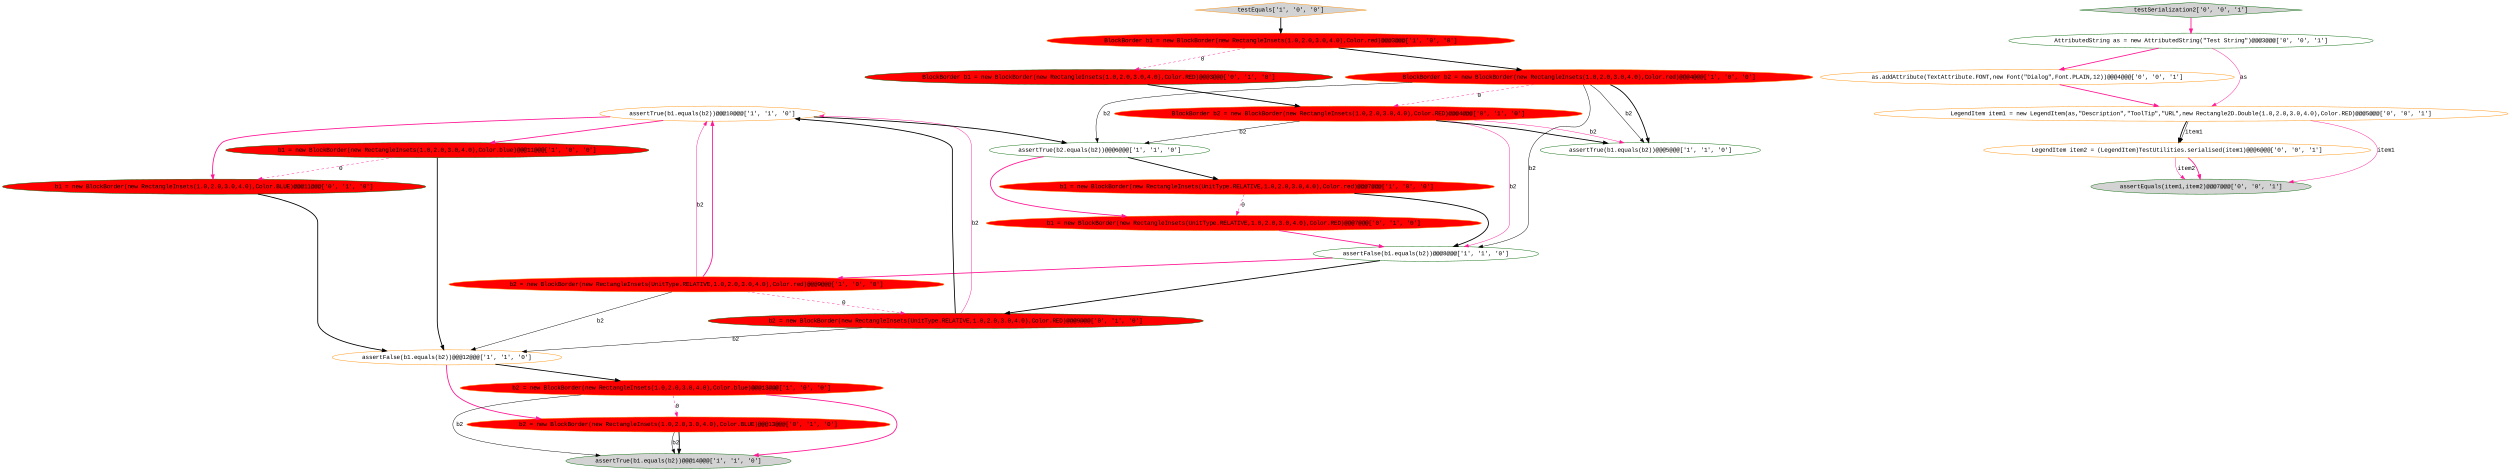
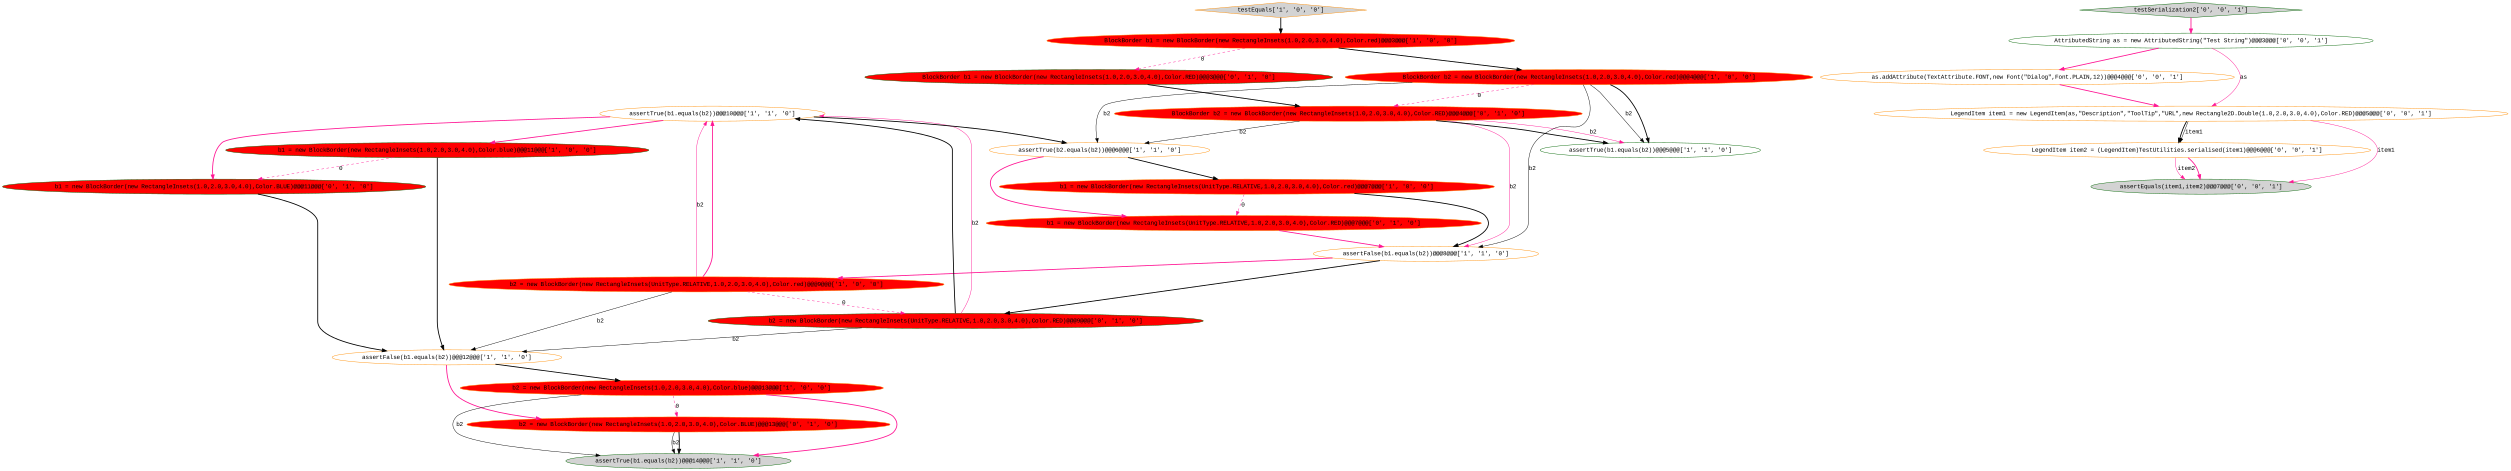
(1100, 150) -> (1100, 150)
(1426, 254) -> (1426, 254)
